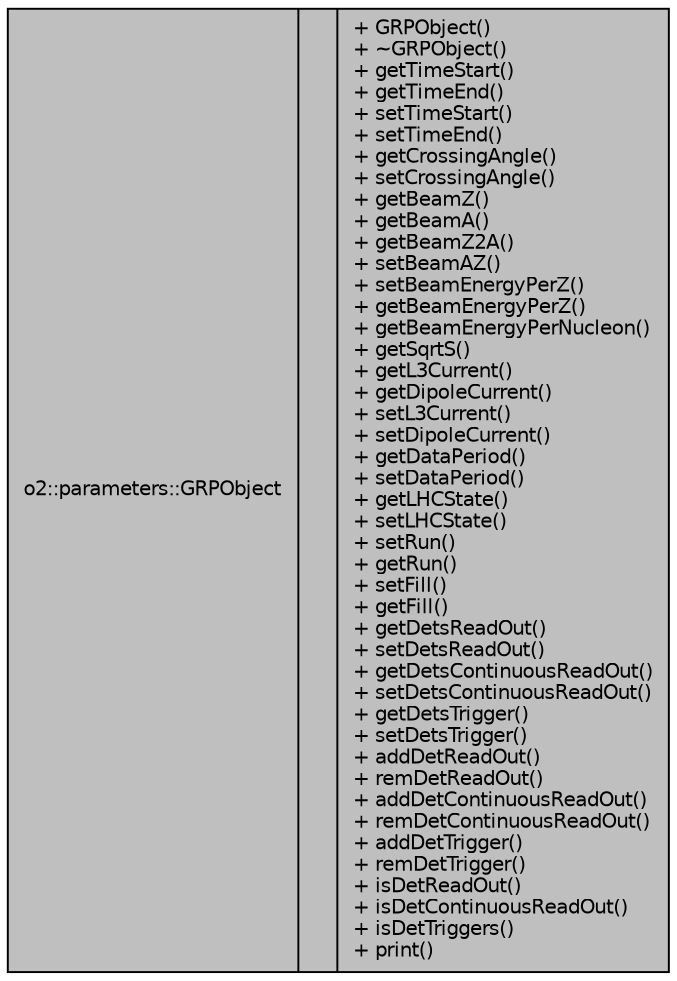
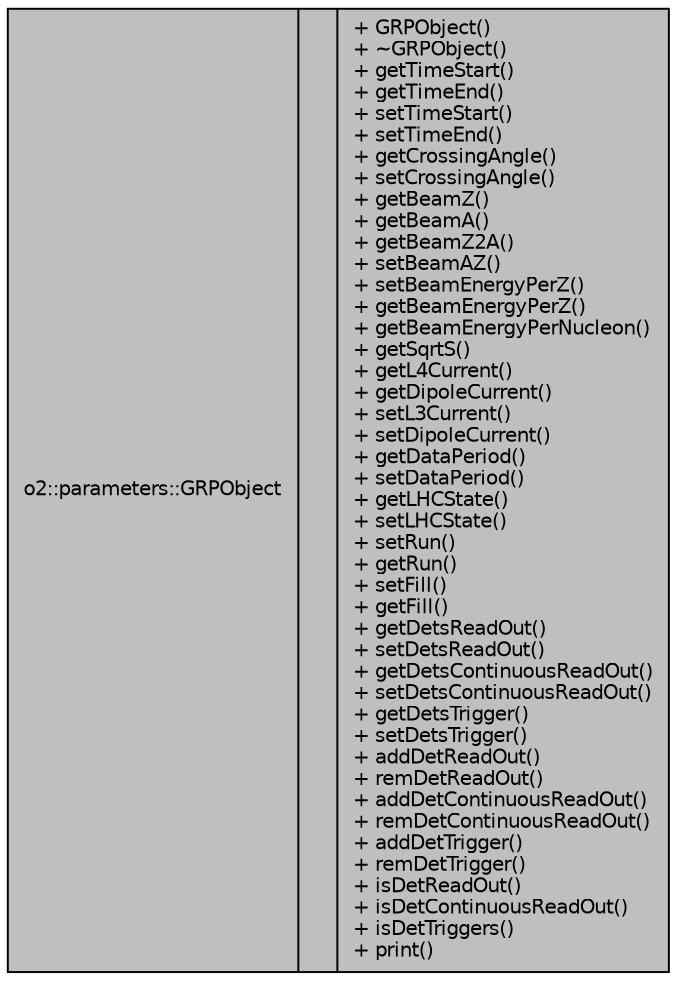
(433, 371) -> (433, 371)
